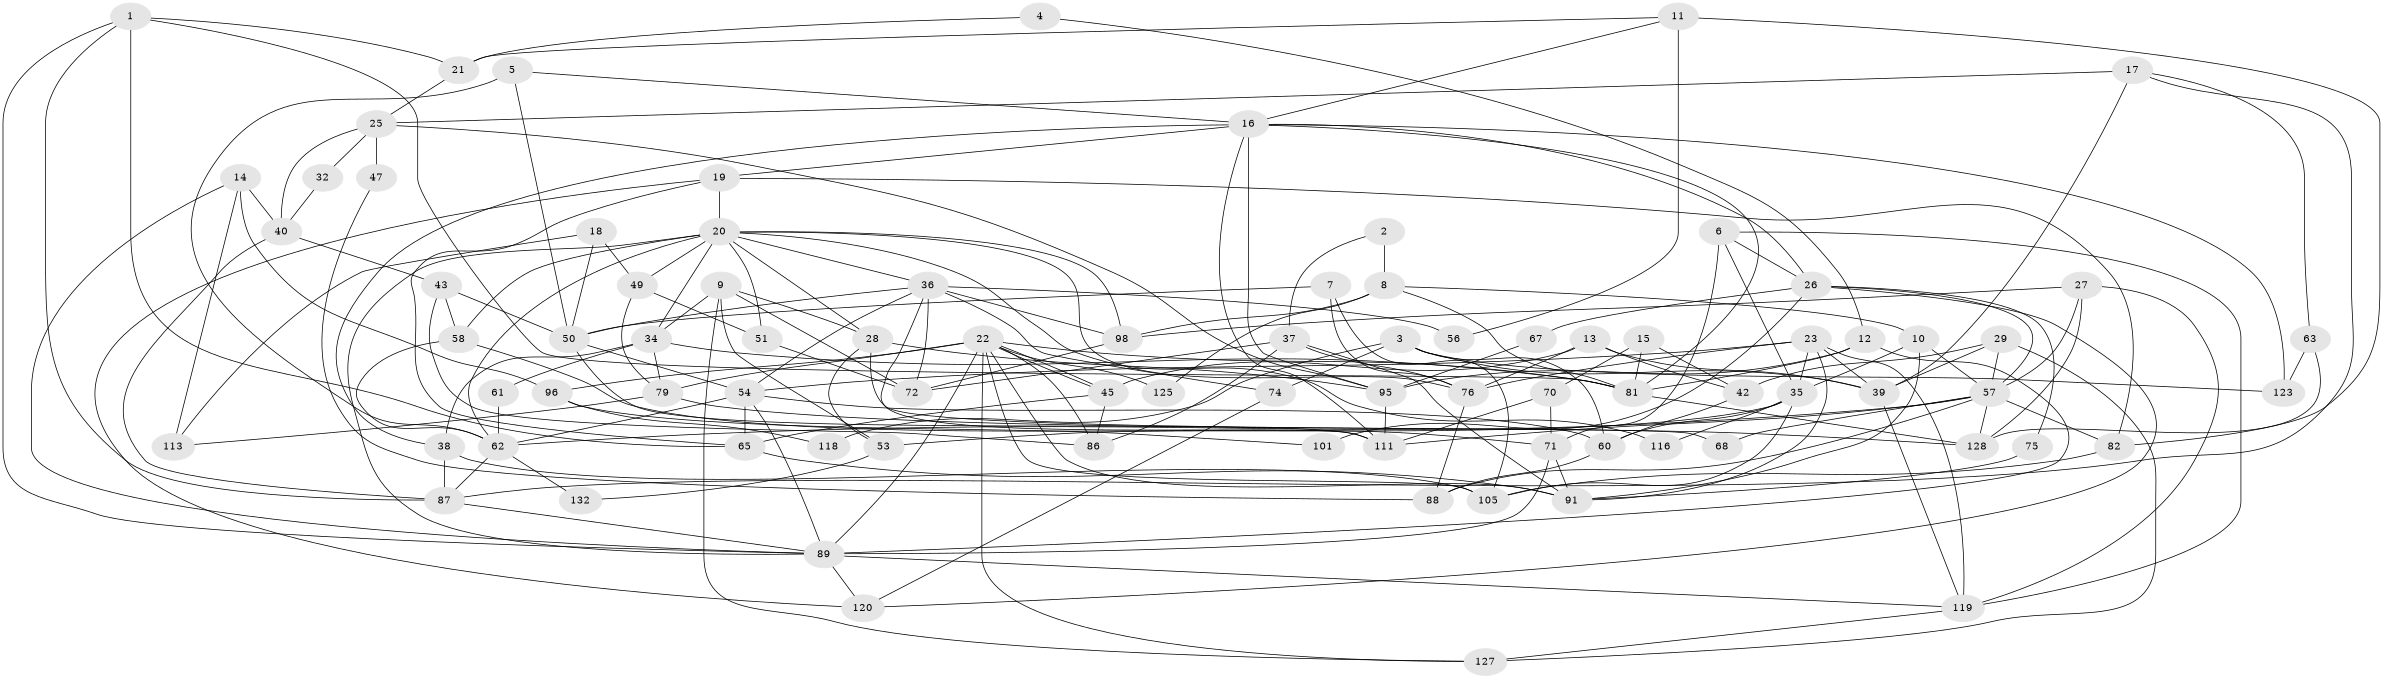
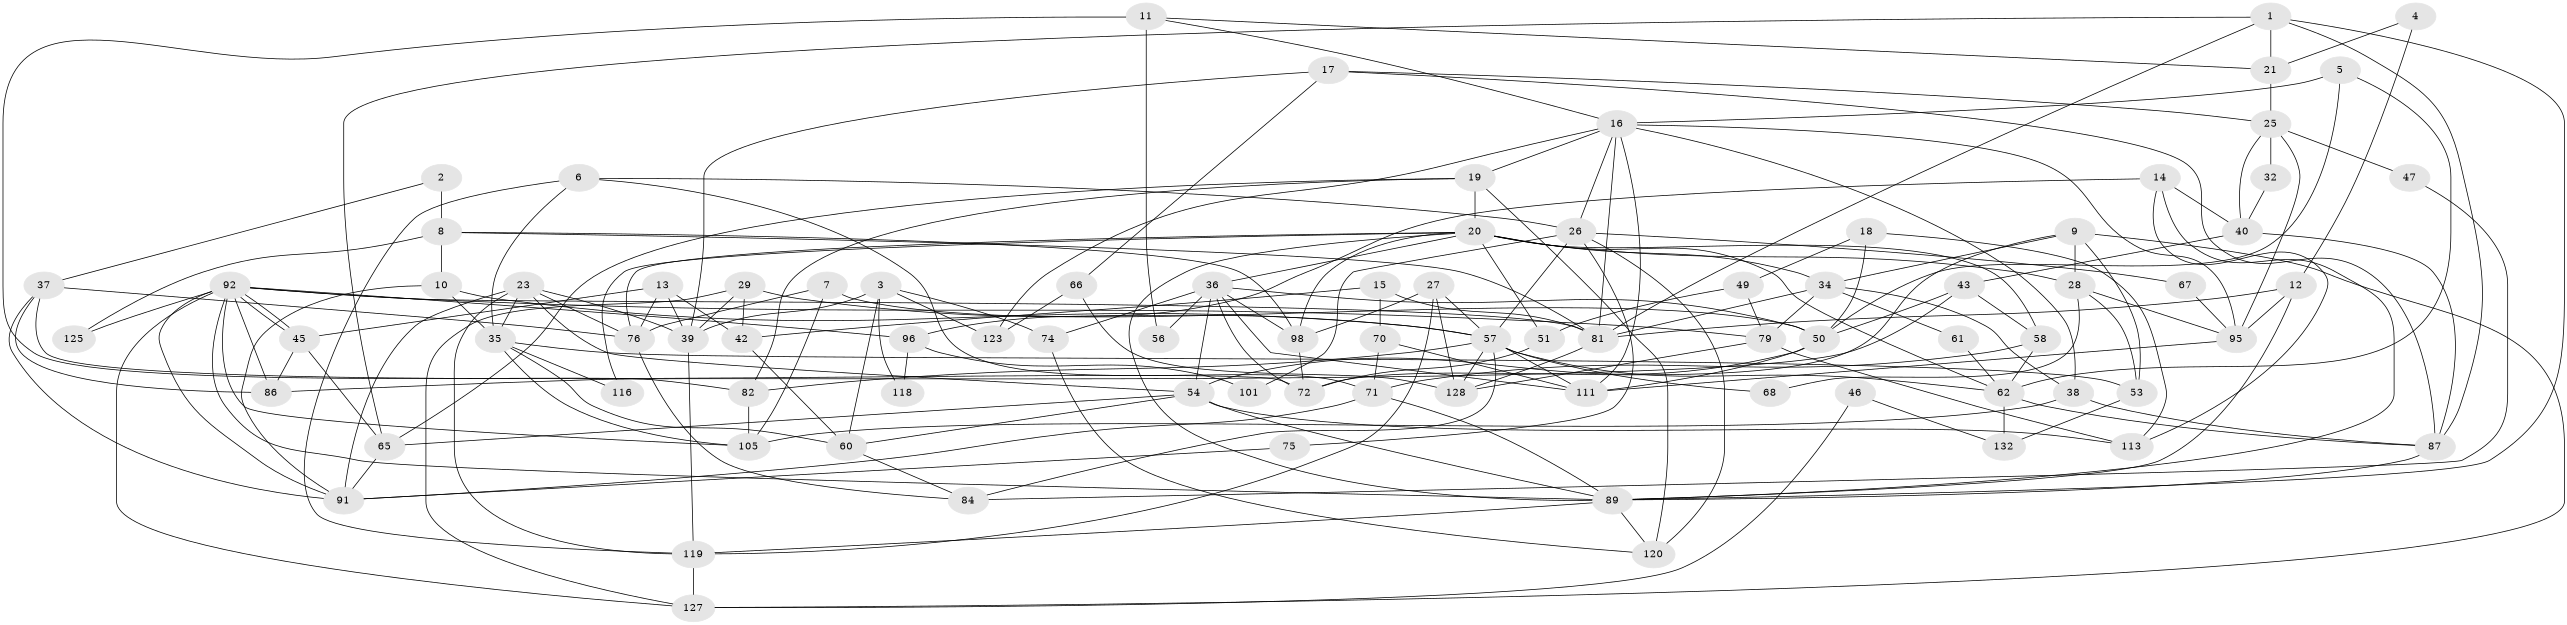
(678, 259) -> none
(983, 339) -> (230, 285)
(2310, 339) -> (1077, 285)
none -> (1855, 393)
(591, 427) -> (1659, 430)
(1433, 501) -> (968, 501)
